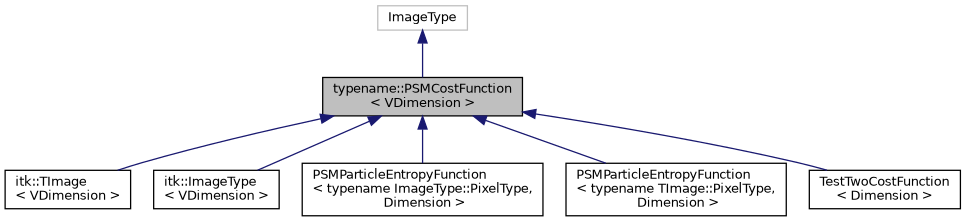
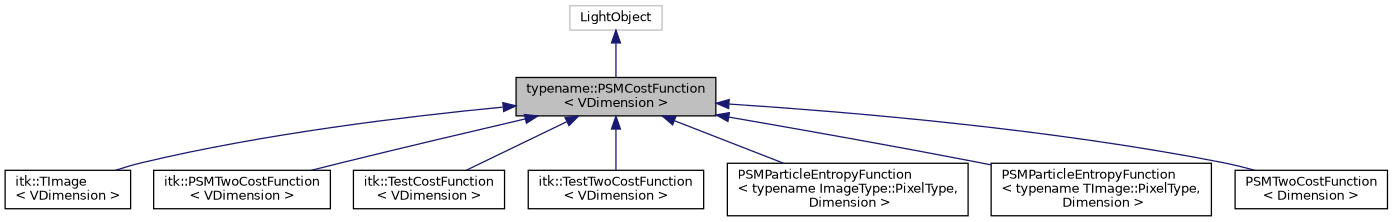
(423, 18) -> (616, 18)
(216, 190) -> (429, 190)
none -> (242, 190)
none -> (616, 190)
(885, 190) -> (1311, 190)
